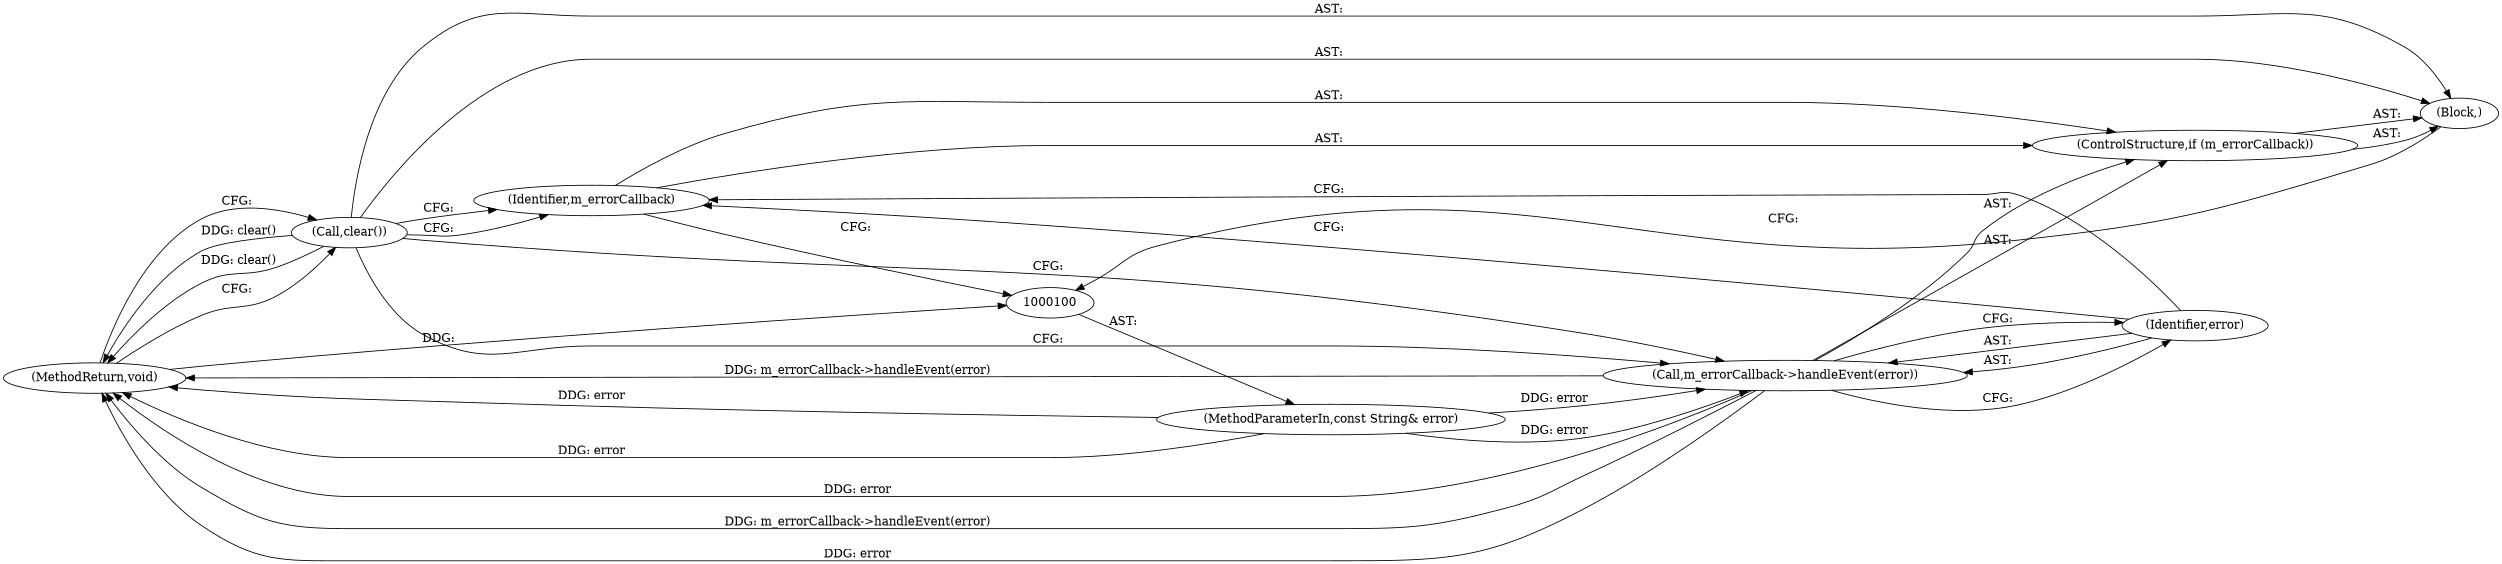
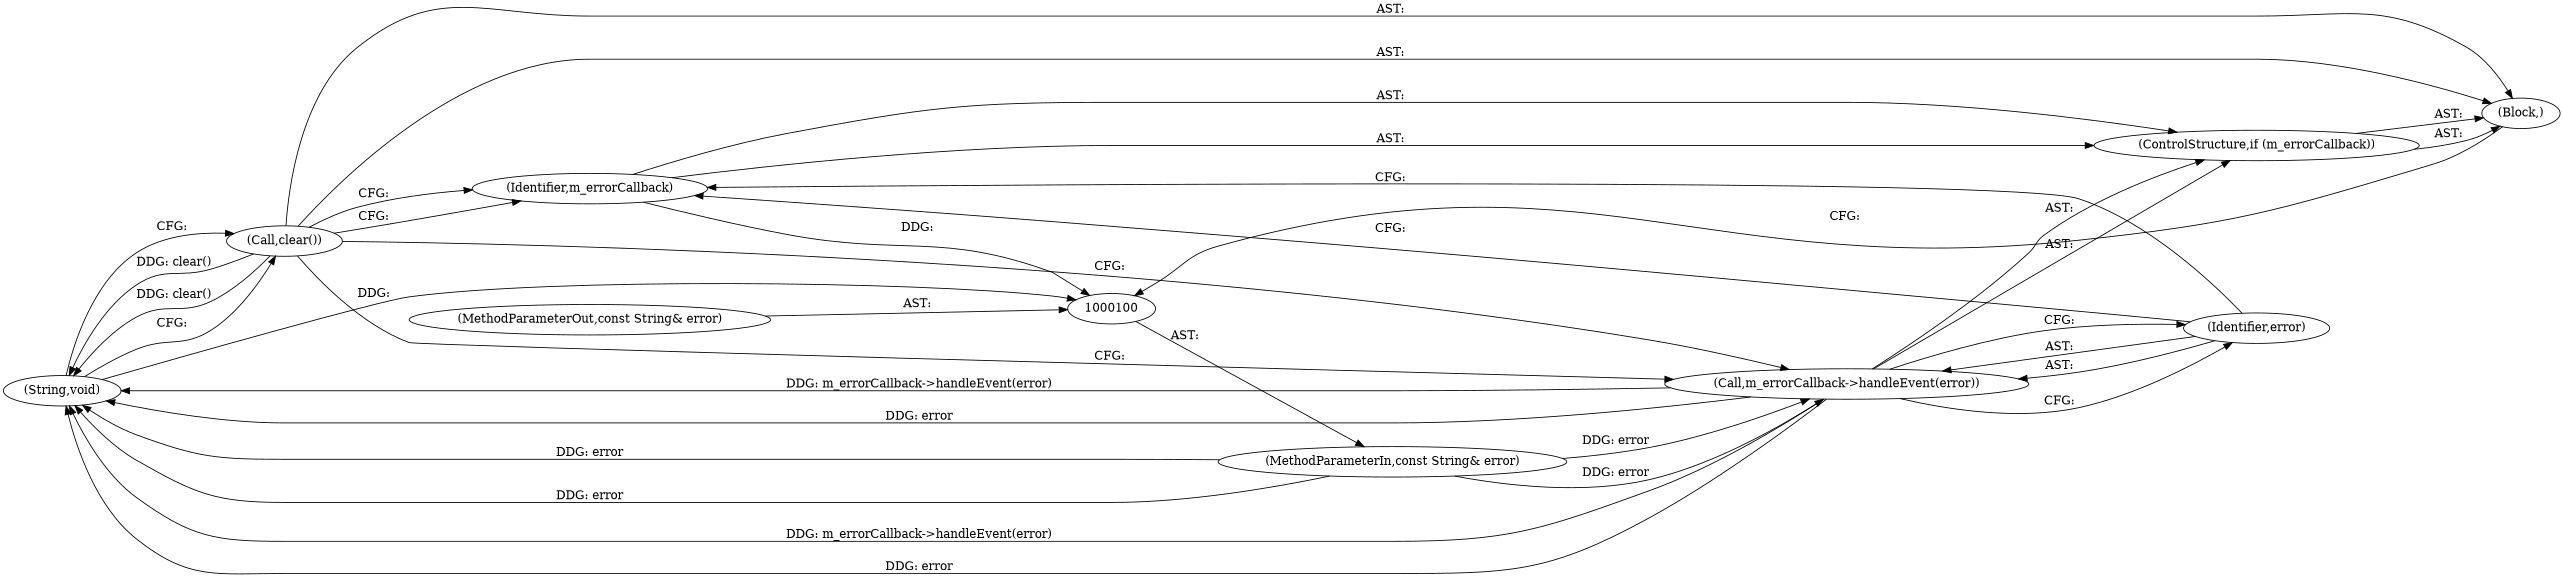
(858, 228) -> (919, 228)
none -> (590, 320)
(95, 378) -> (62, 391)
